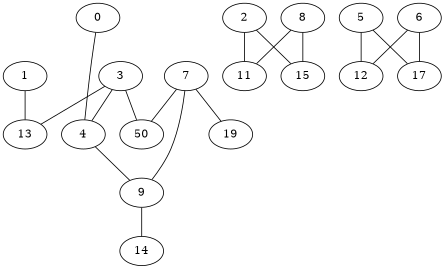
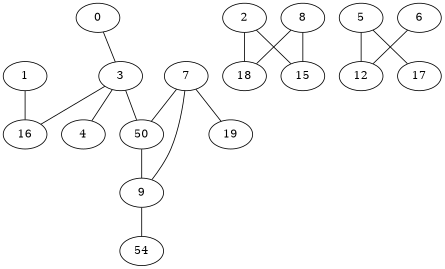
(419, 47) -> none
(90, 76) -> (109, 47)
(245, 76) -> (245, 76)
(25, 134) -> (25, 134)
(112, 163) -> (142, 164)
(142, 251) -> (142, 251)
